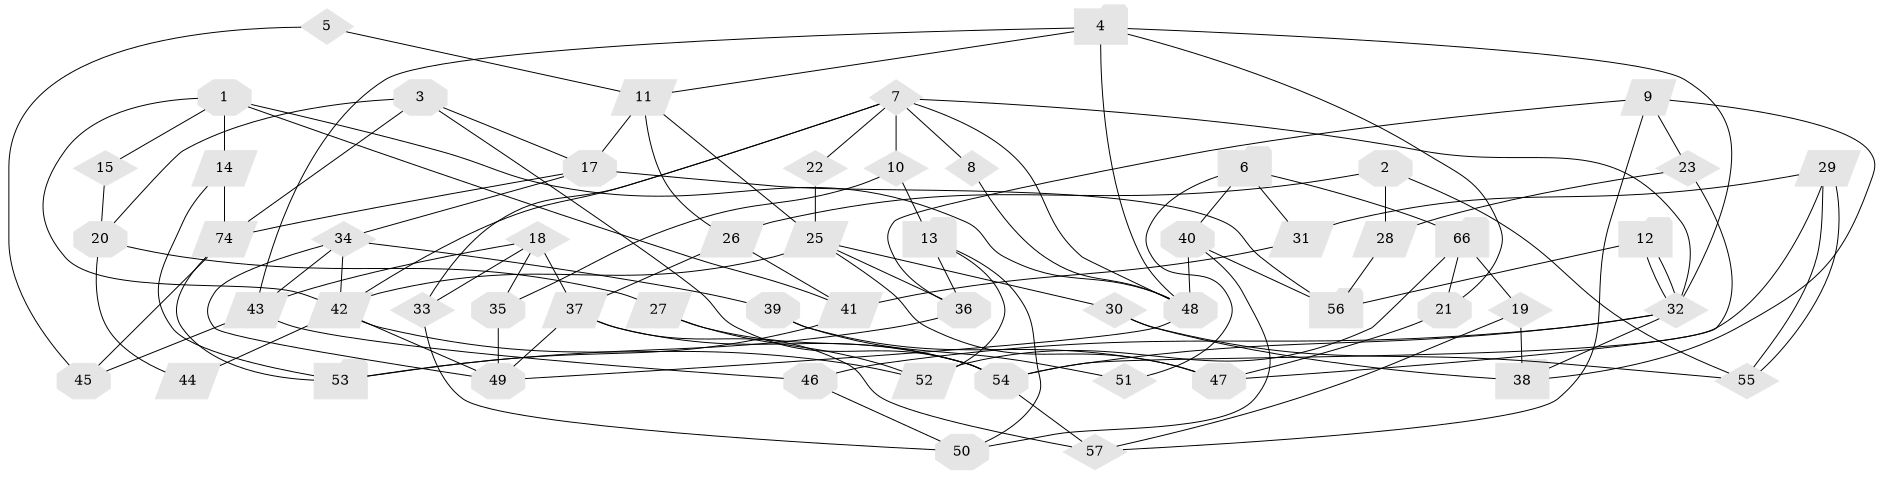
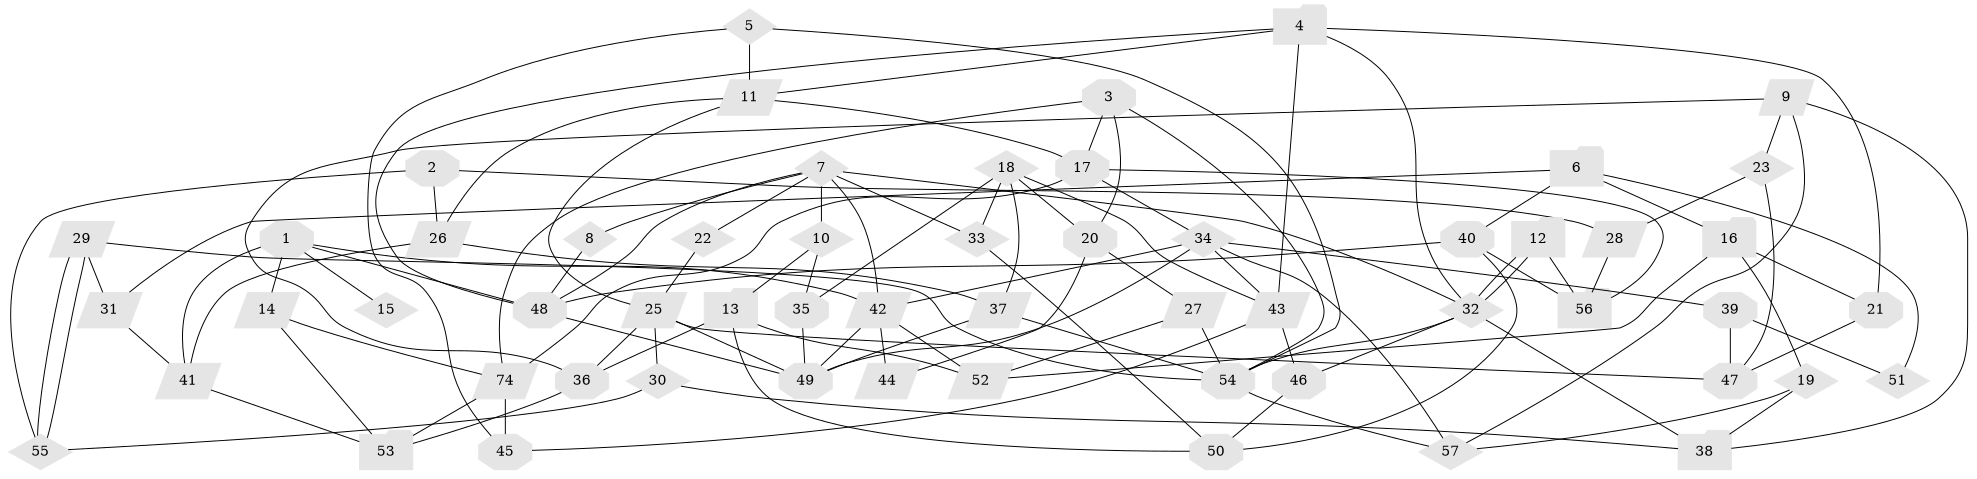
none -> (1171, 92)
(103, 203) -> (1046, 202)
(1462, 239) -> (1729, 239)
(578, 275) -> (730, 346)
(862, 377) -> (1350, 320)
